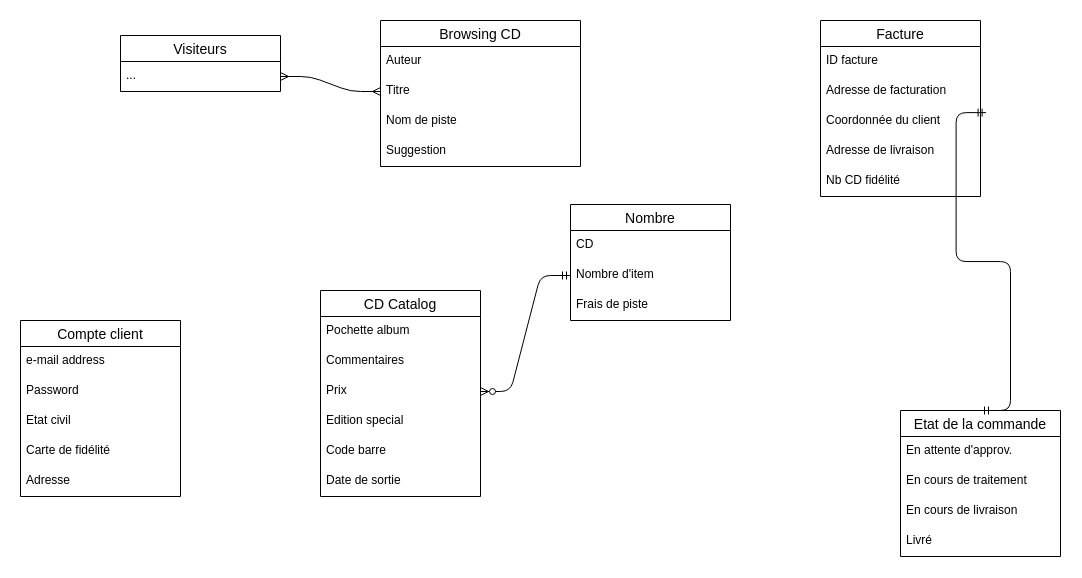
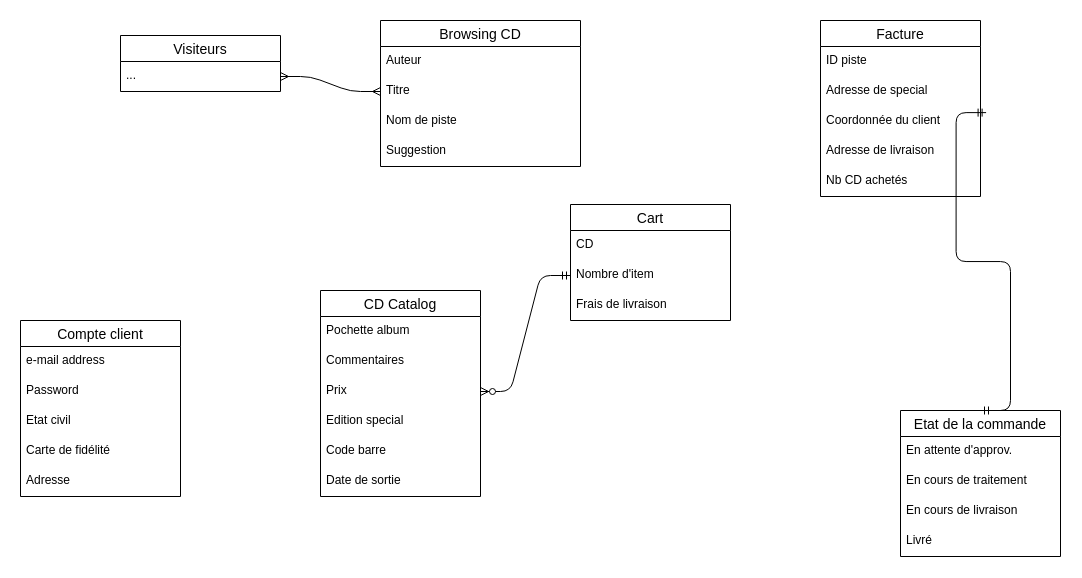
(858, 60) -> (850, 60)
(895, 90) -> (880, 90)
(865, 180) -> (867, 180)
(650, 218) -> (650, 218)
(617, 304) -> (627, 304)
